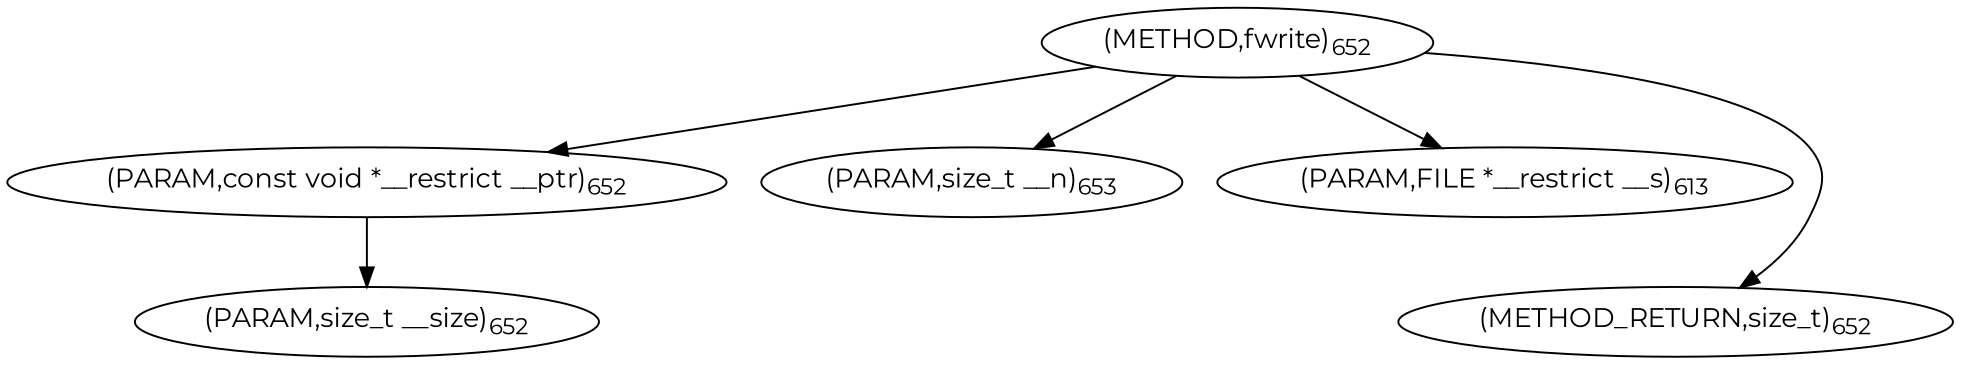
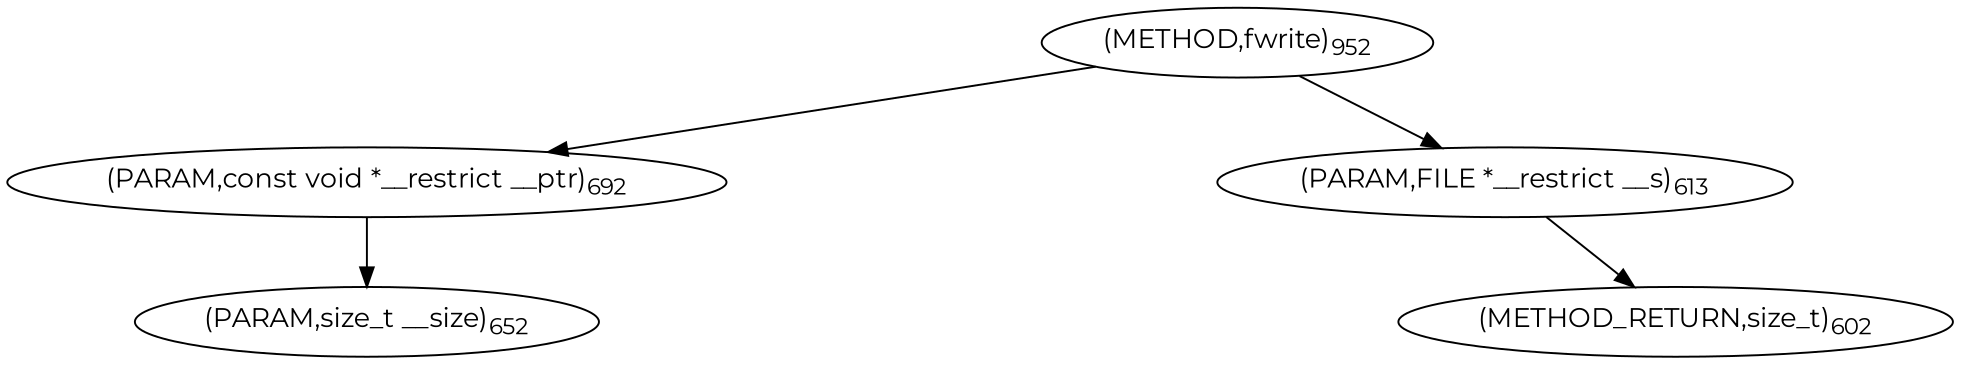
(1352, 40) -> (1352, 40)
(1700, 94) -> (1582, 246)
(607, 179) -> (607, 179)
(972, 182) -> none
(1852, 319) -> (1852, 319)
